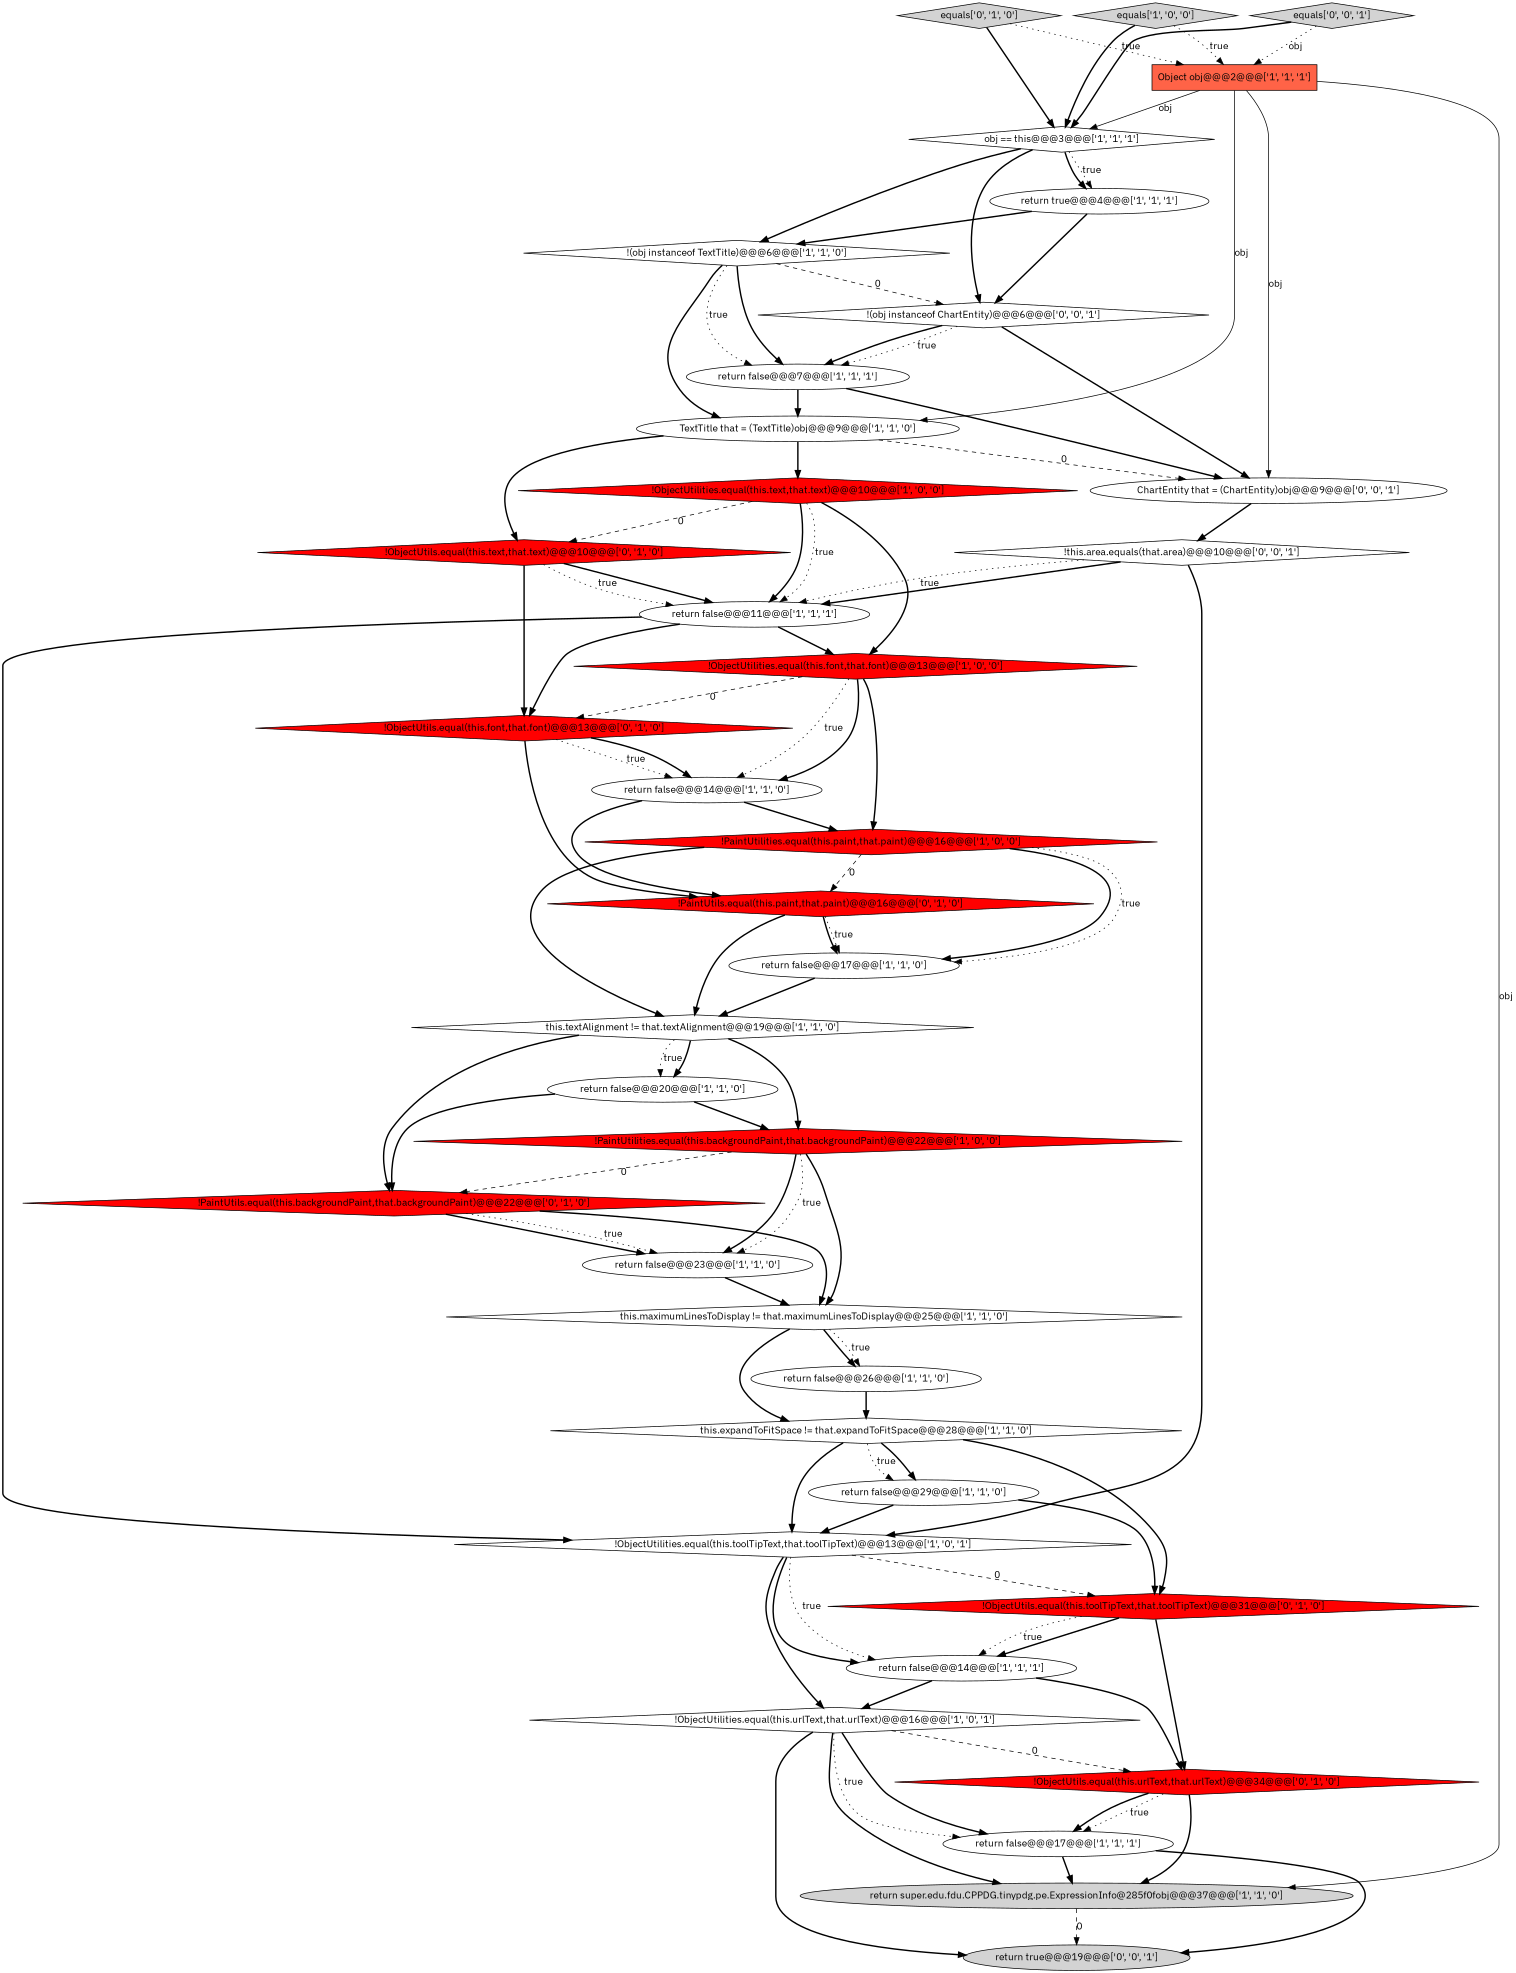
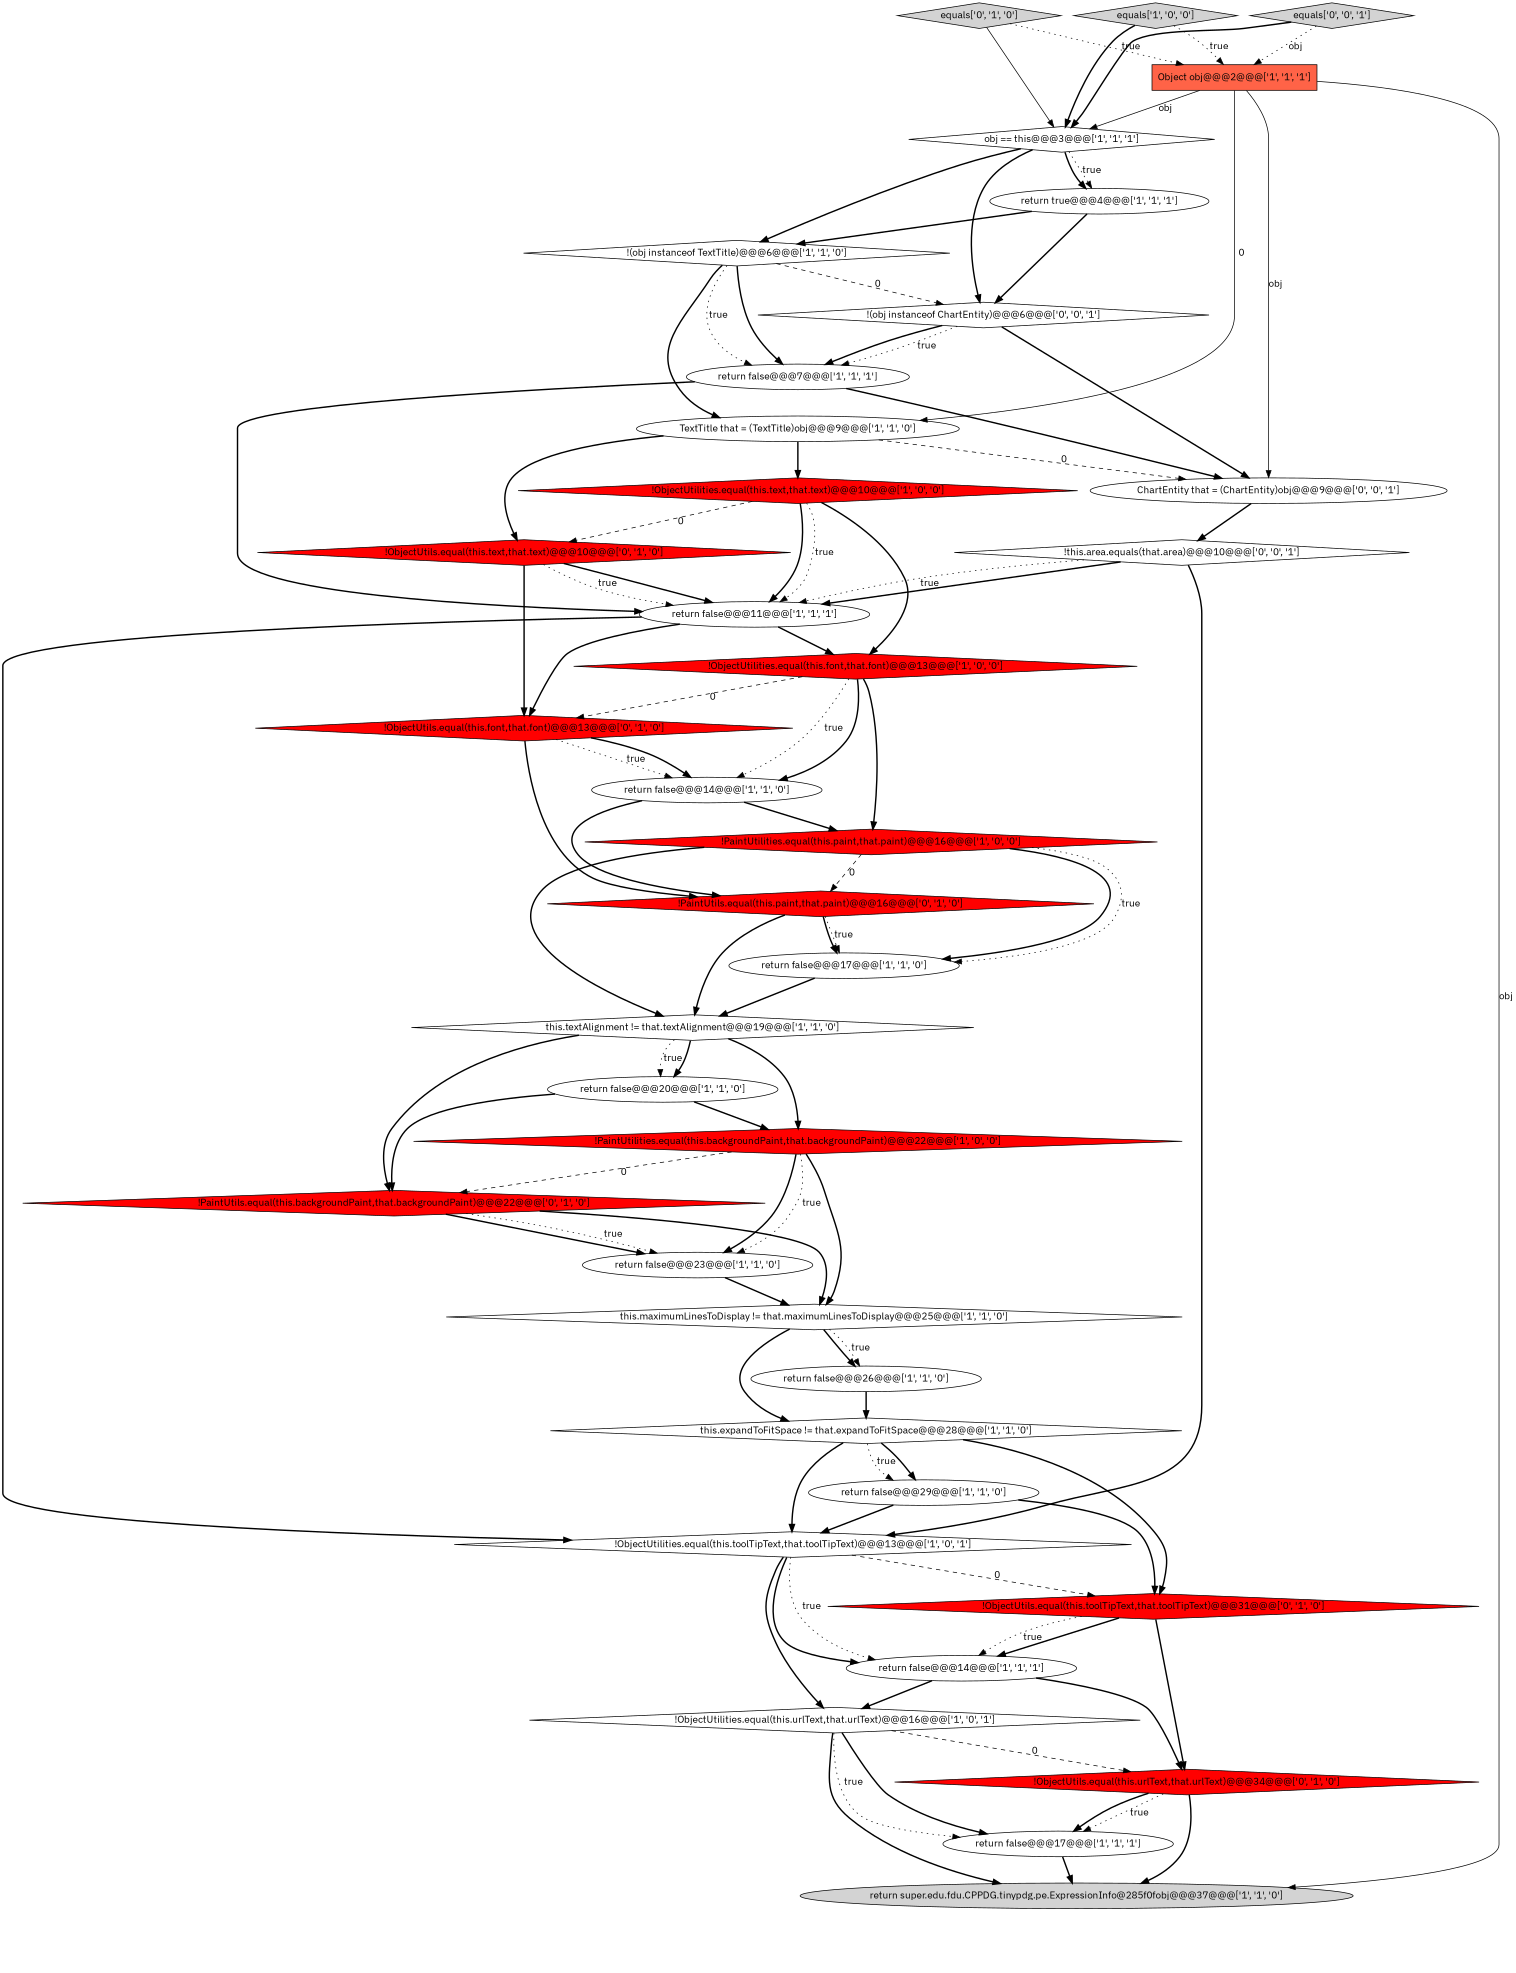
(1018, 74) -> (1018, 74)
(1242, 253) -> (1242, 253)
(798, 399) -> (238, 464)
(1077, 1958) -> none
